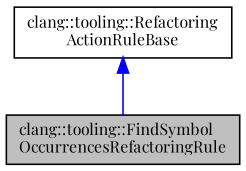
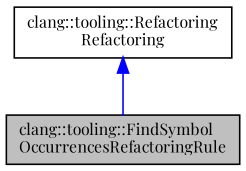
(123, 33) -> (123, 33)
